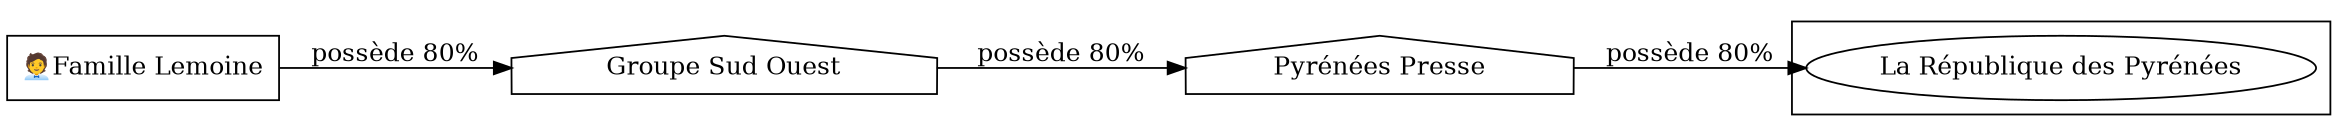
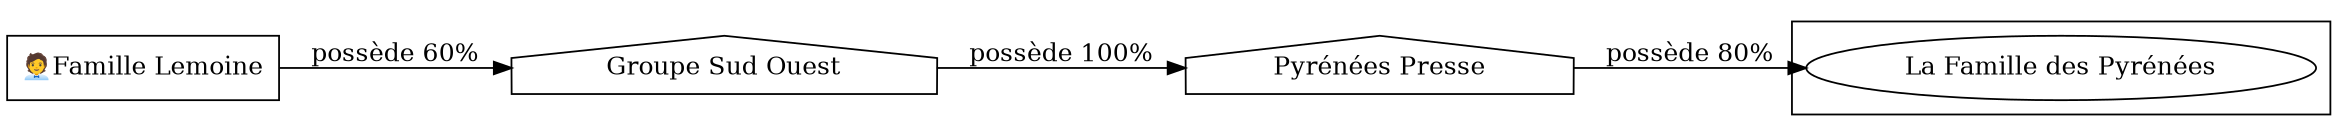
(395, 55) -> (395, 55)
(1061, 55) -> (1061, 55)
(2061, 68) -> (2061, 68)
